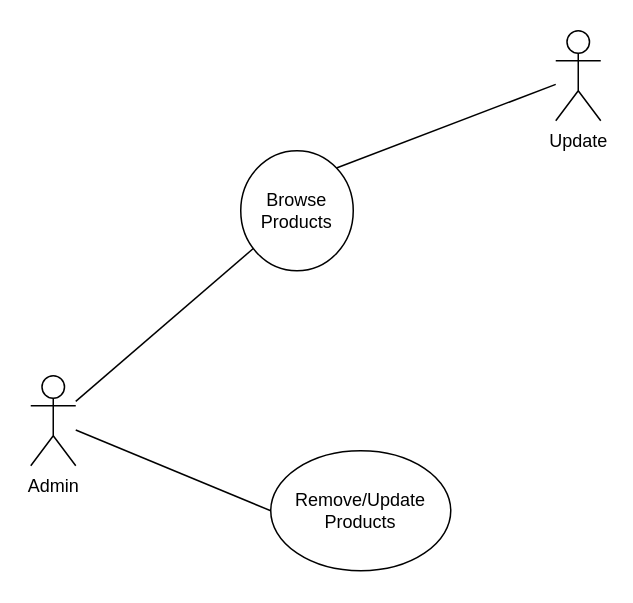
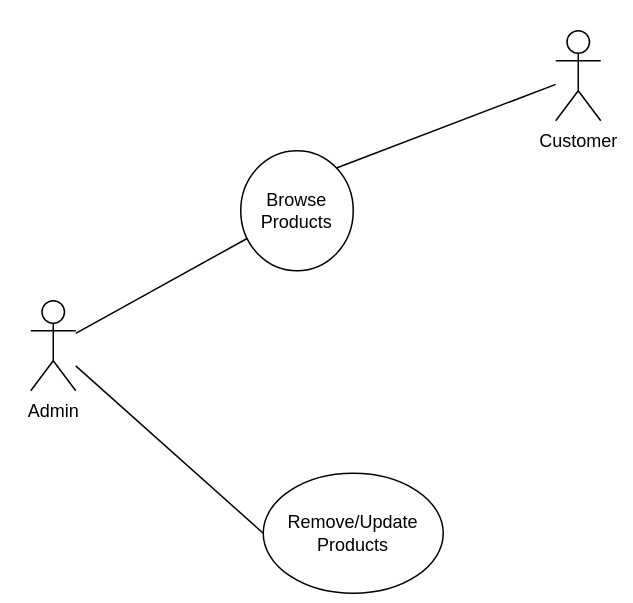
(579, 142) -> (579, 142)
(53, 421) -> (53, 346)
(361, 511) -> (353, 533)
